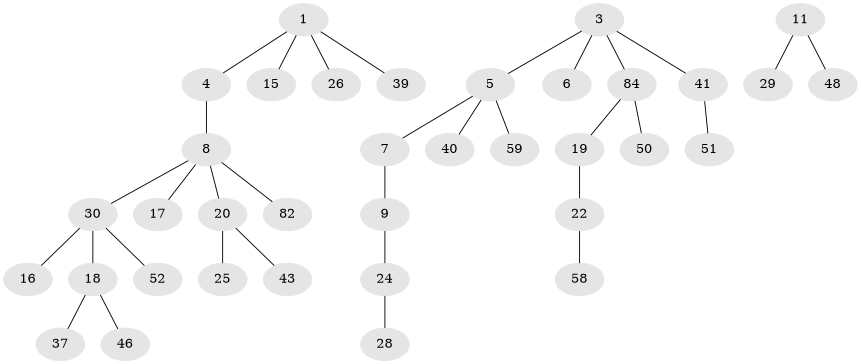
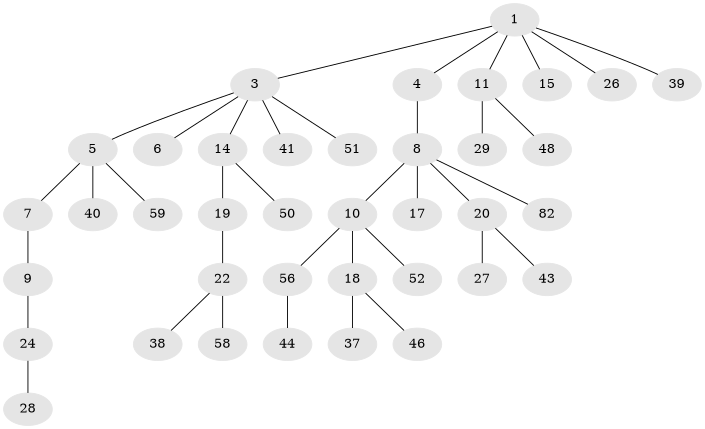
none -> (385, 52)
none -> (498, 52)
(632, 85) -> (223, 150)
(706, 117) -> (304, 117)
(93, 215) -> (352, 215)
(28, 279) -> (288, 279)
(223, 279) -> (482, 279)
none -> (158, 344)
none -> (288, 344)
